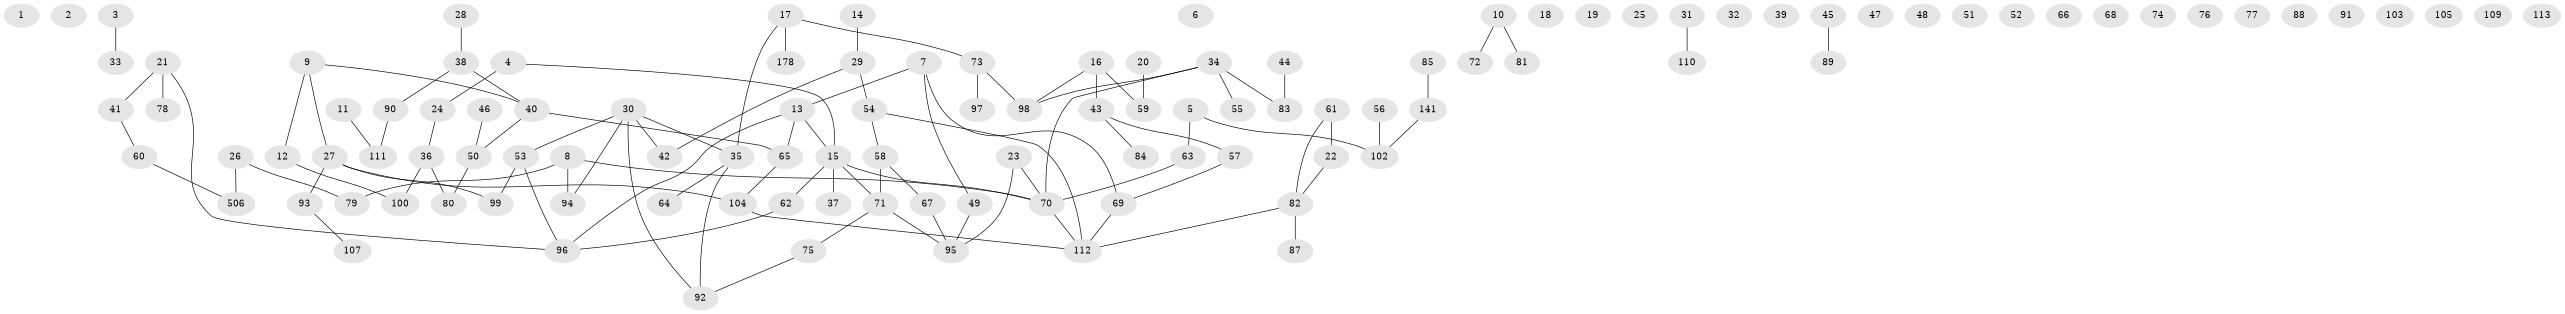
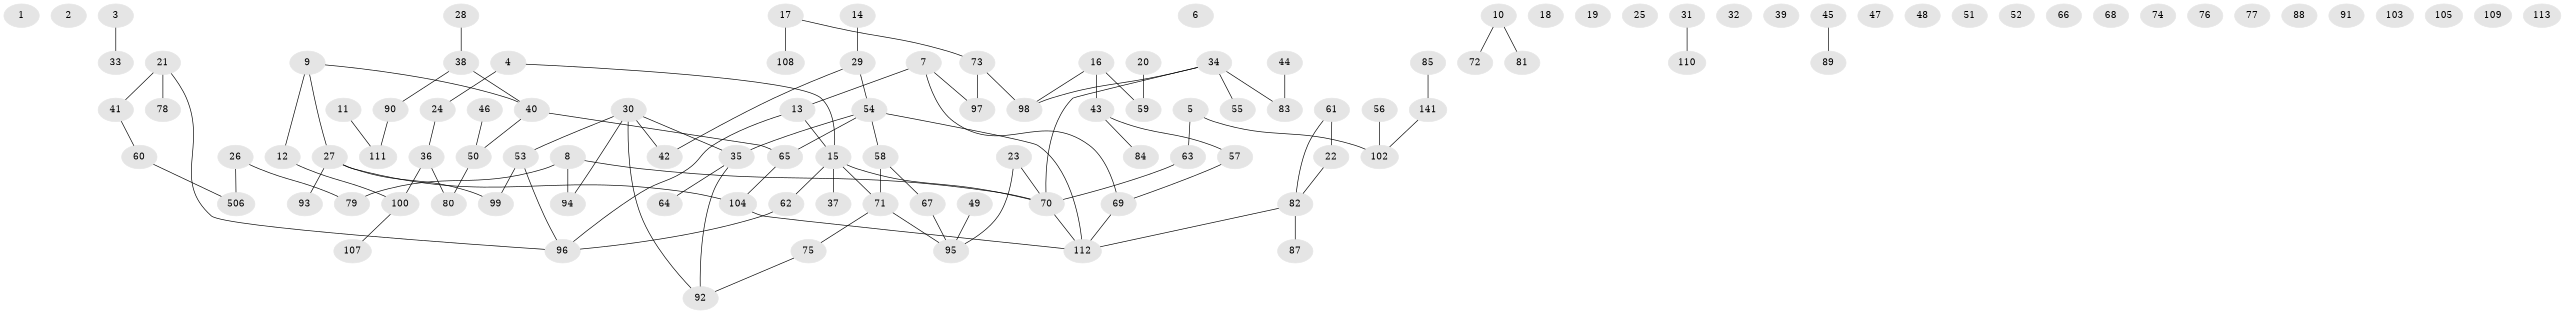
(786, 63) -> (786, 63)
(749, 86) -> (802, 131)
(791, 133) -> (827, 133)
(938, 137) -> (951, 86)
(329, 228) -> (376, 228)
